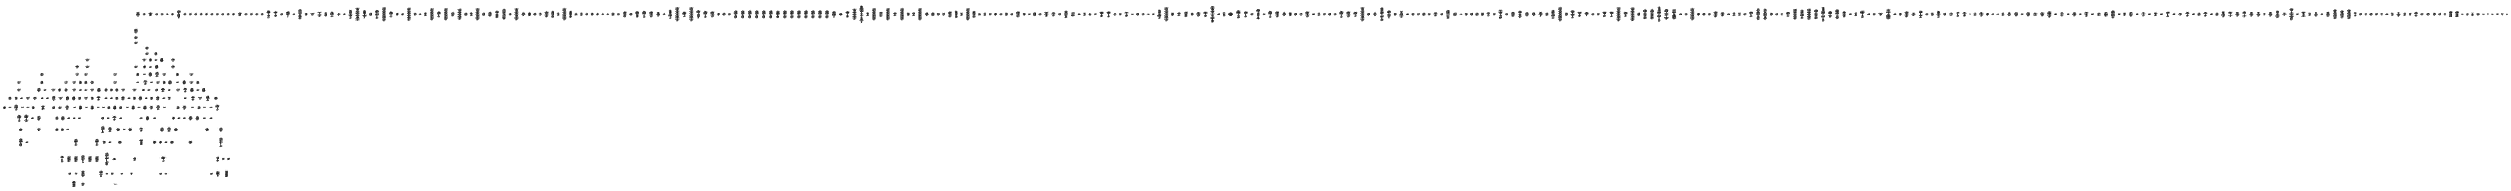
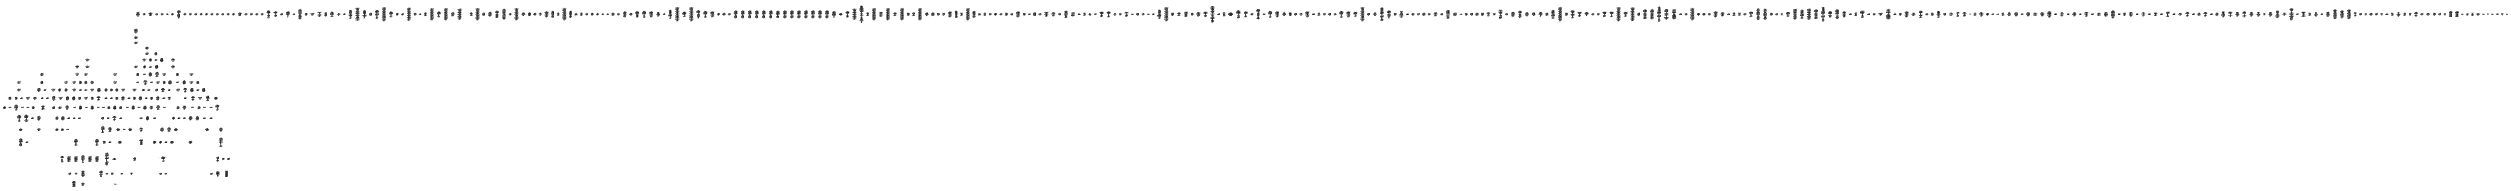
(466, 14) -> none
